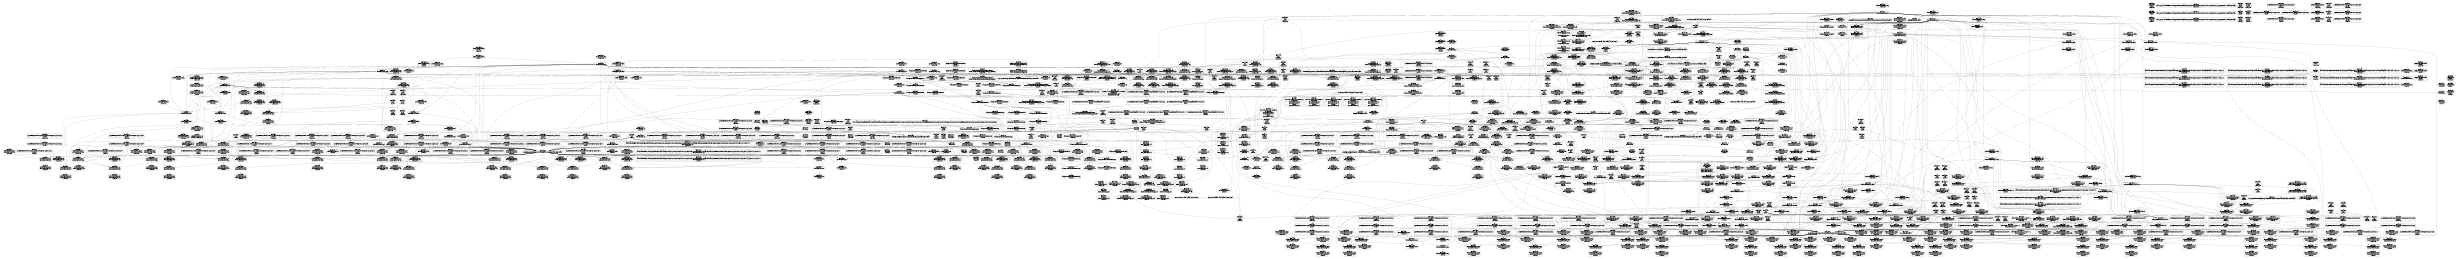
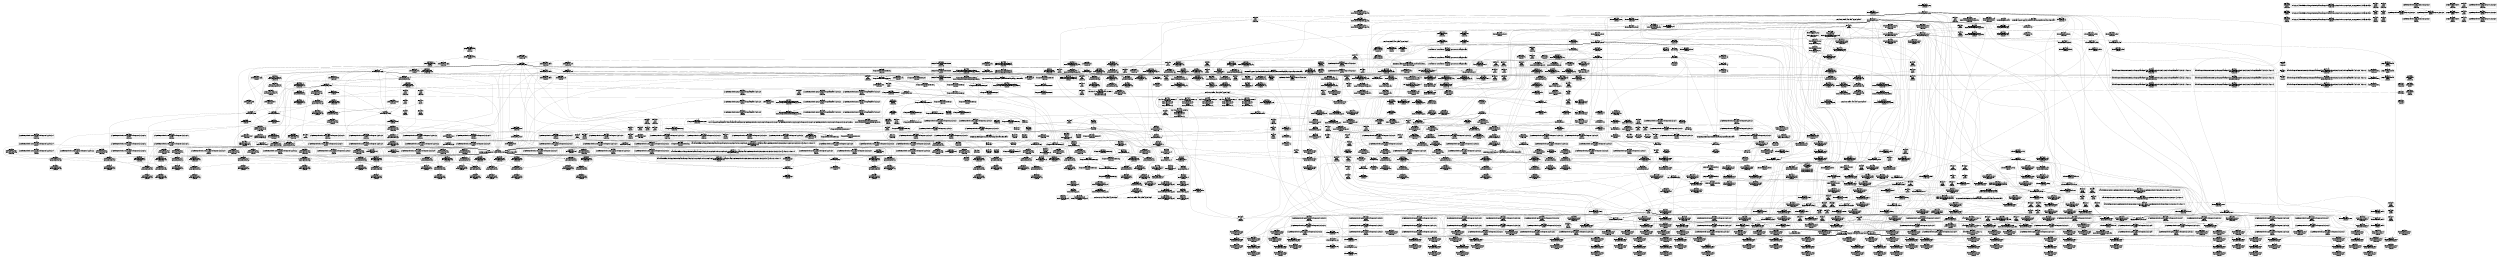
(1593, 113) -> none
(1726, 198) -> none
